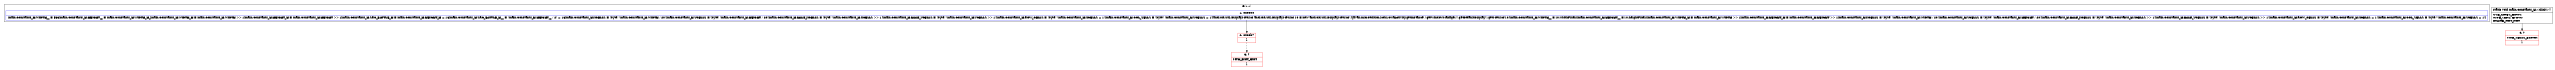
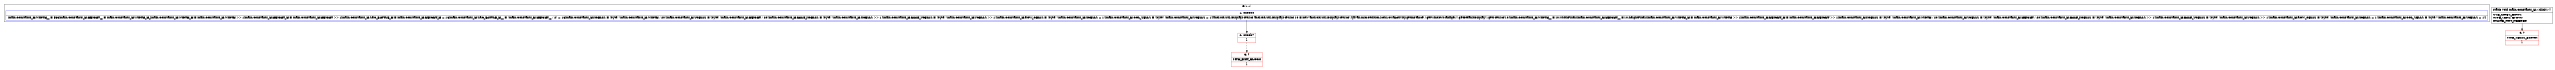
(2507, 21) -> (2510, 21)
(1245, 59) -> (1247, 59)
